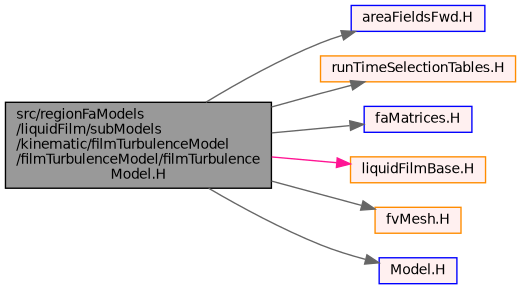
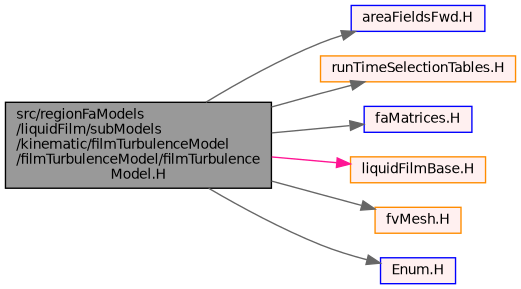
(418, 271) -> (418, 271)
